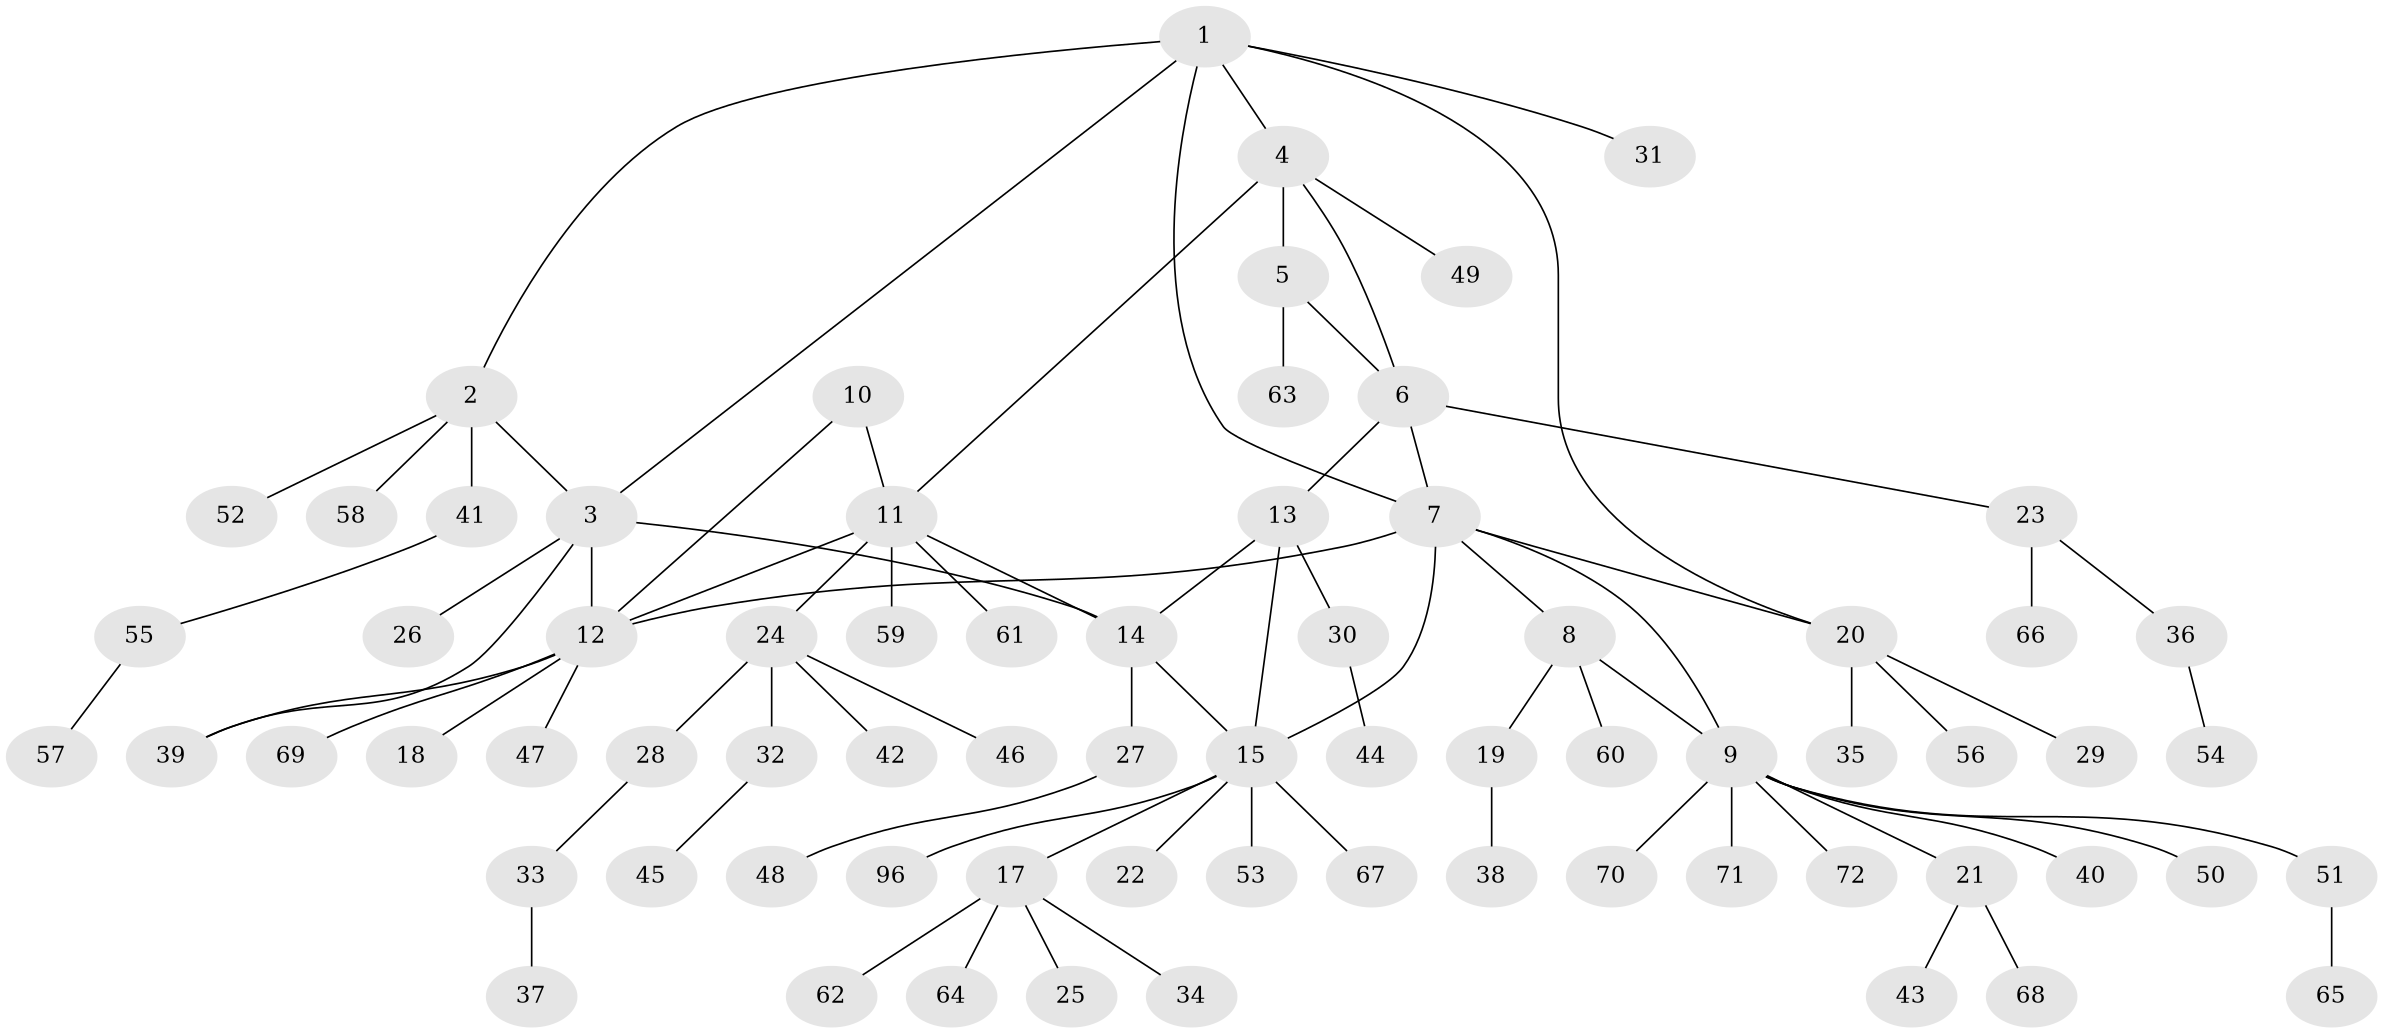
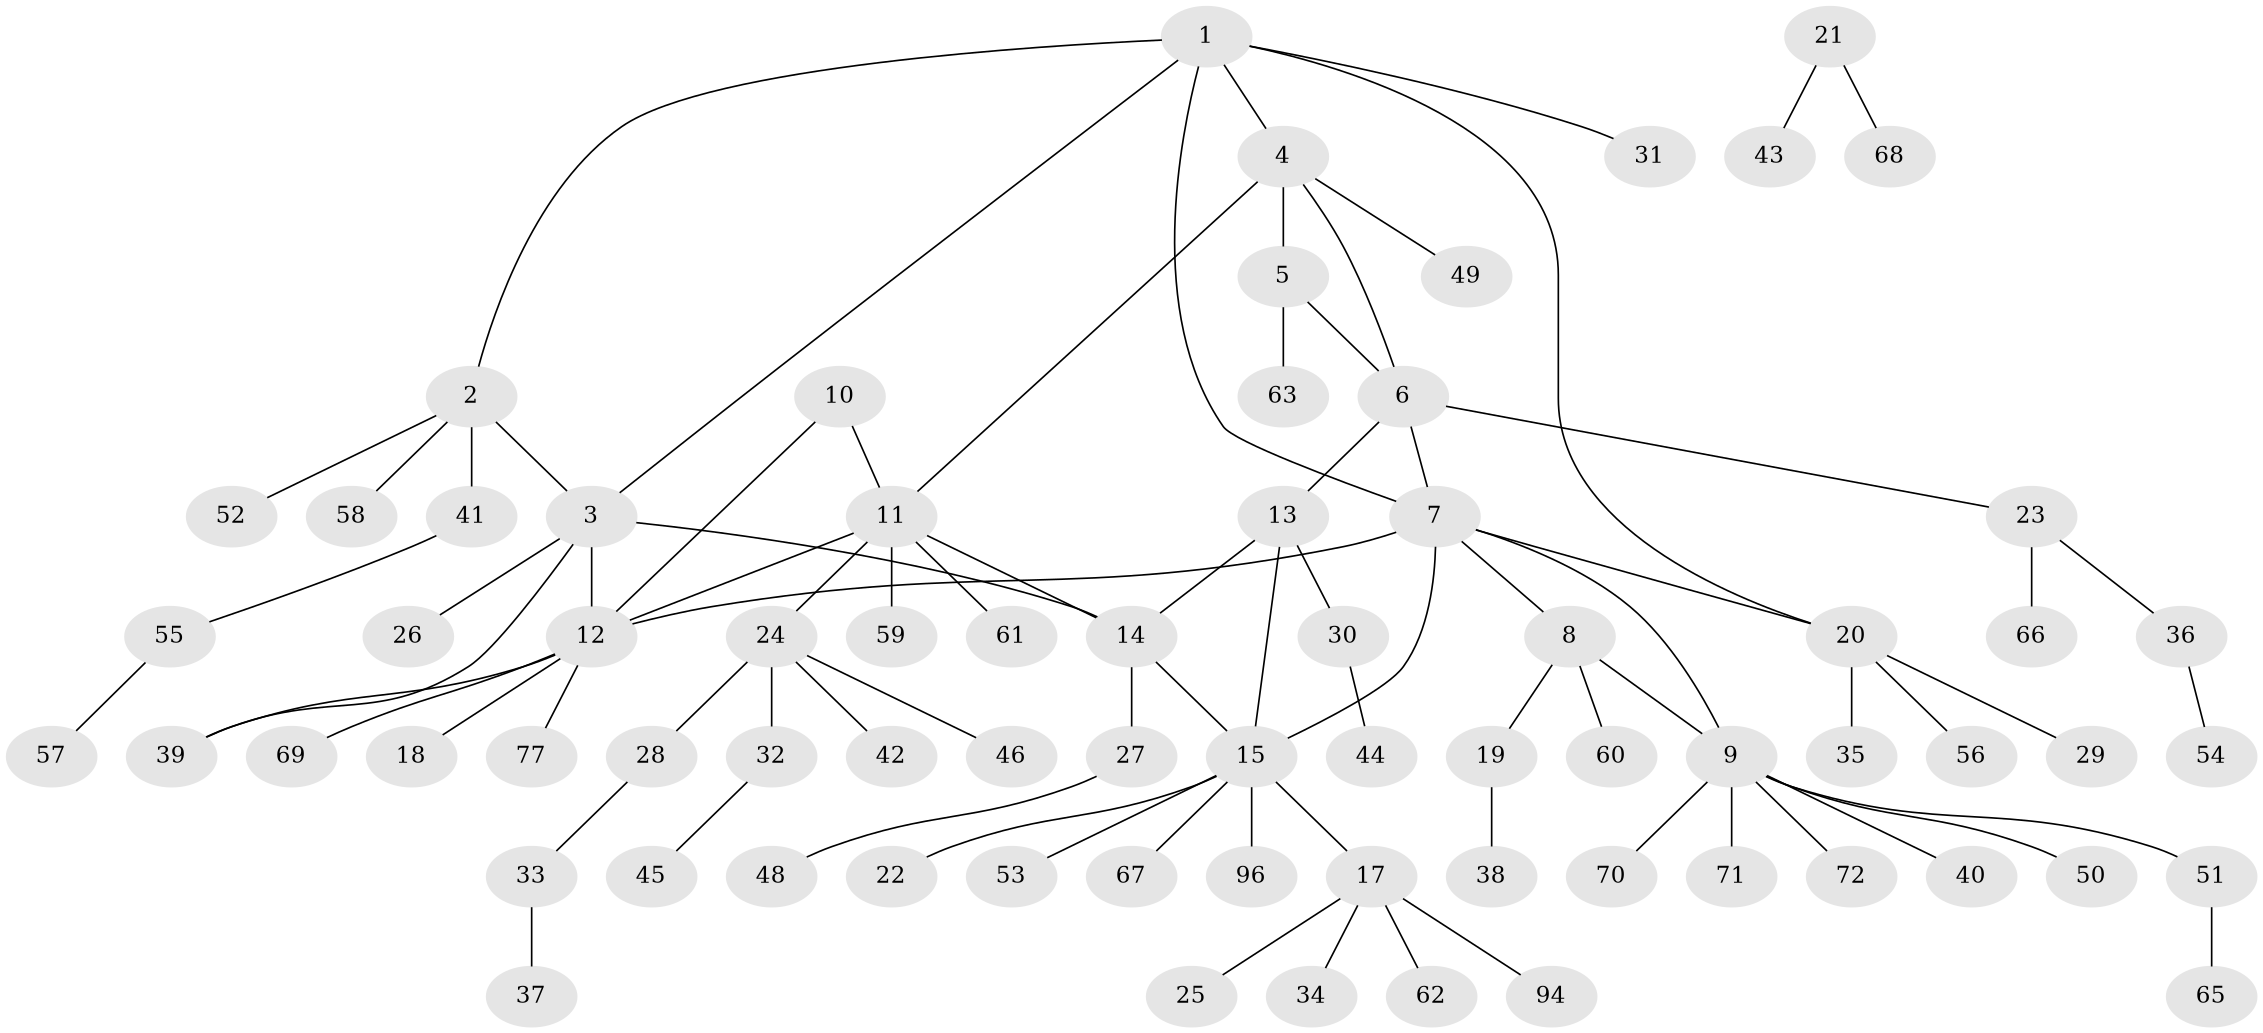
(532, 757) -> (532, 757)
(1852, 817) -> none
(952, 997) -> (1552, 997)
